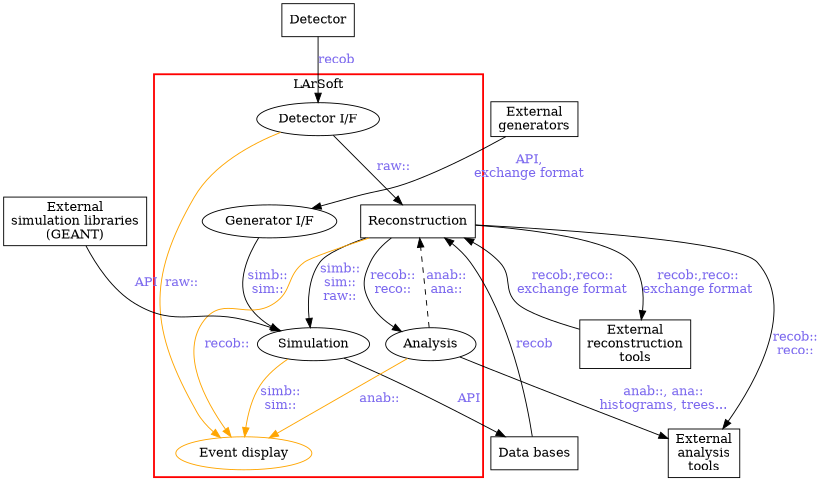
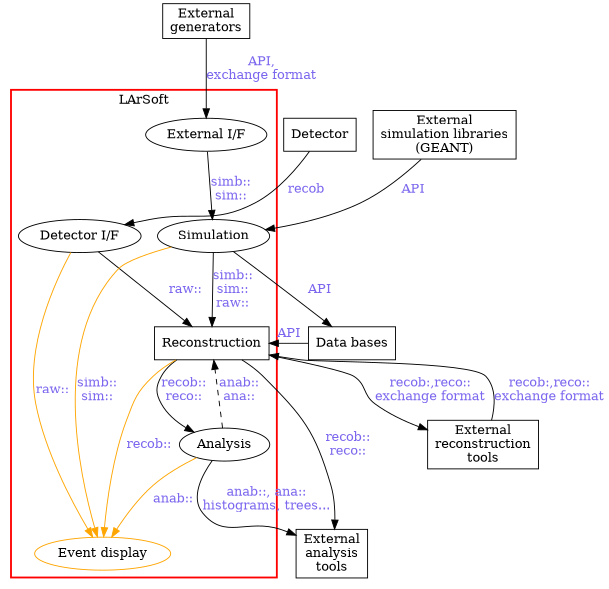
(270, 221) -> (206, 135)
(318, 265) -> (213, 285)
(534, 344) -> (289, 334)
